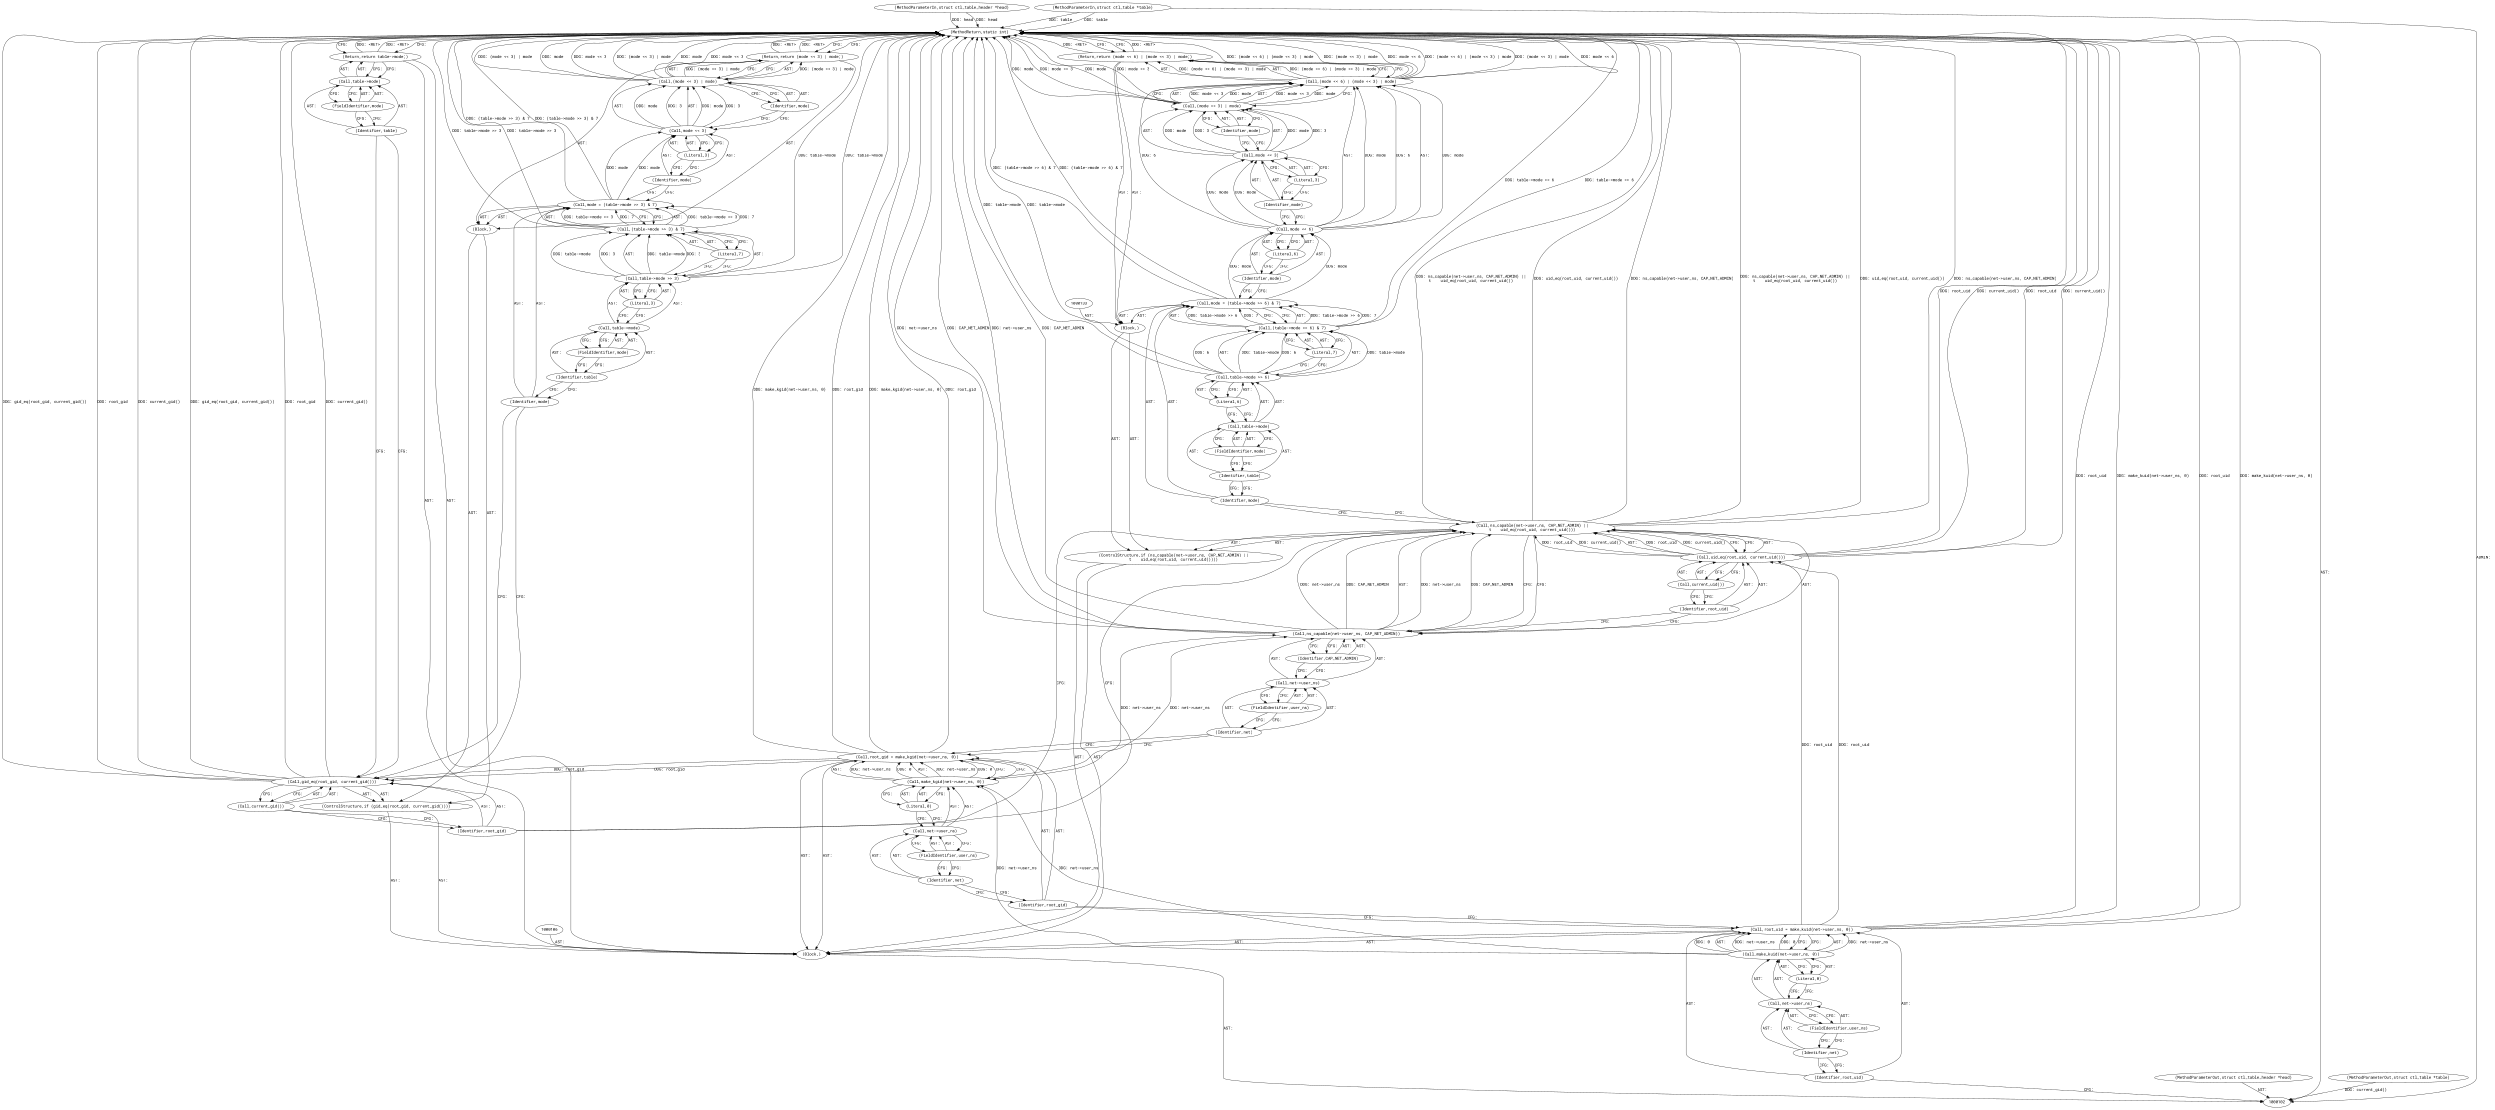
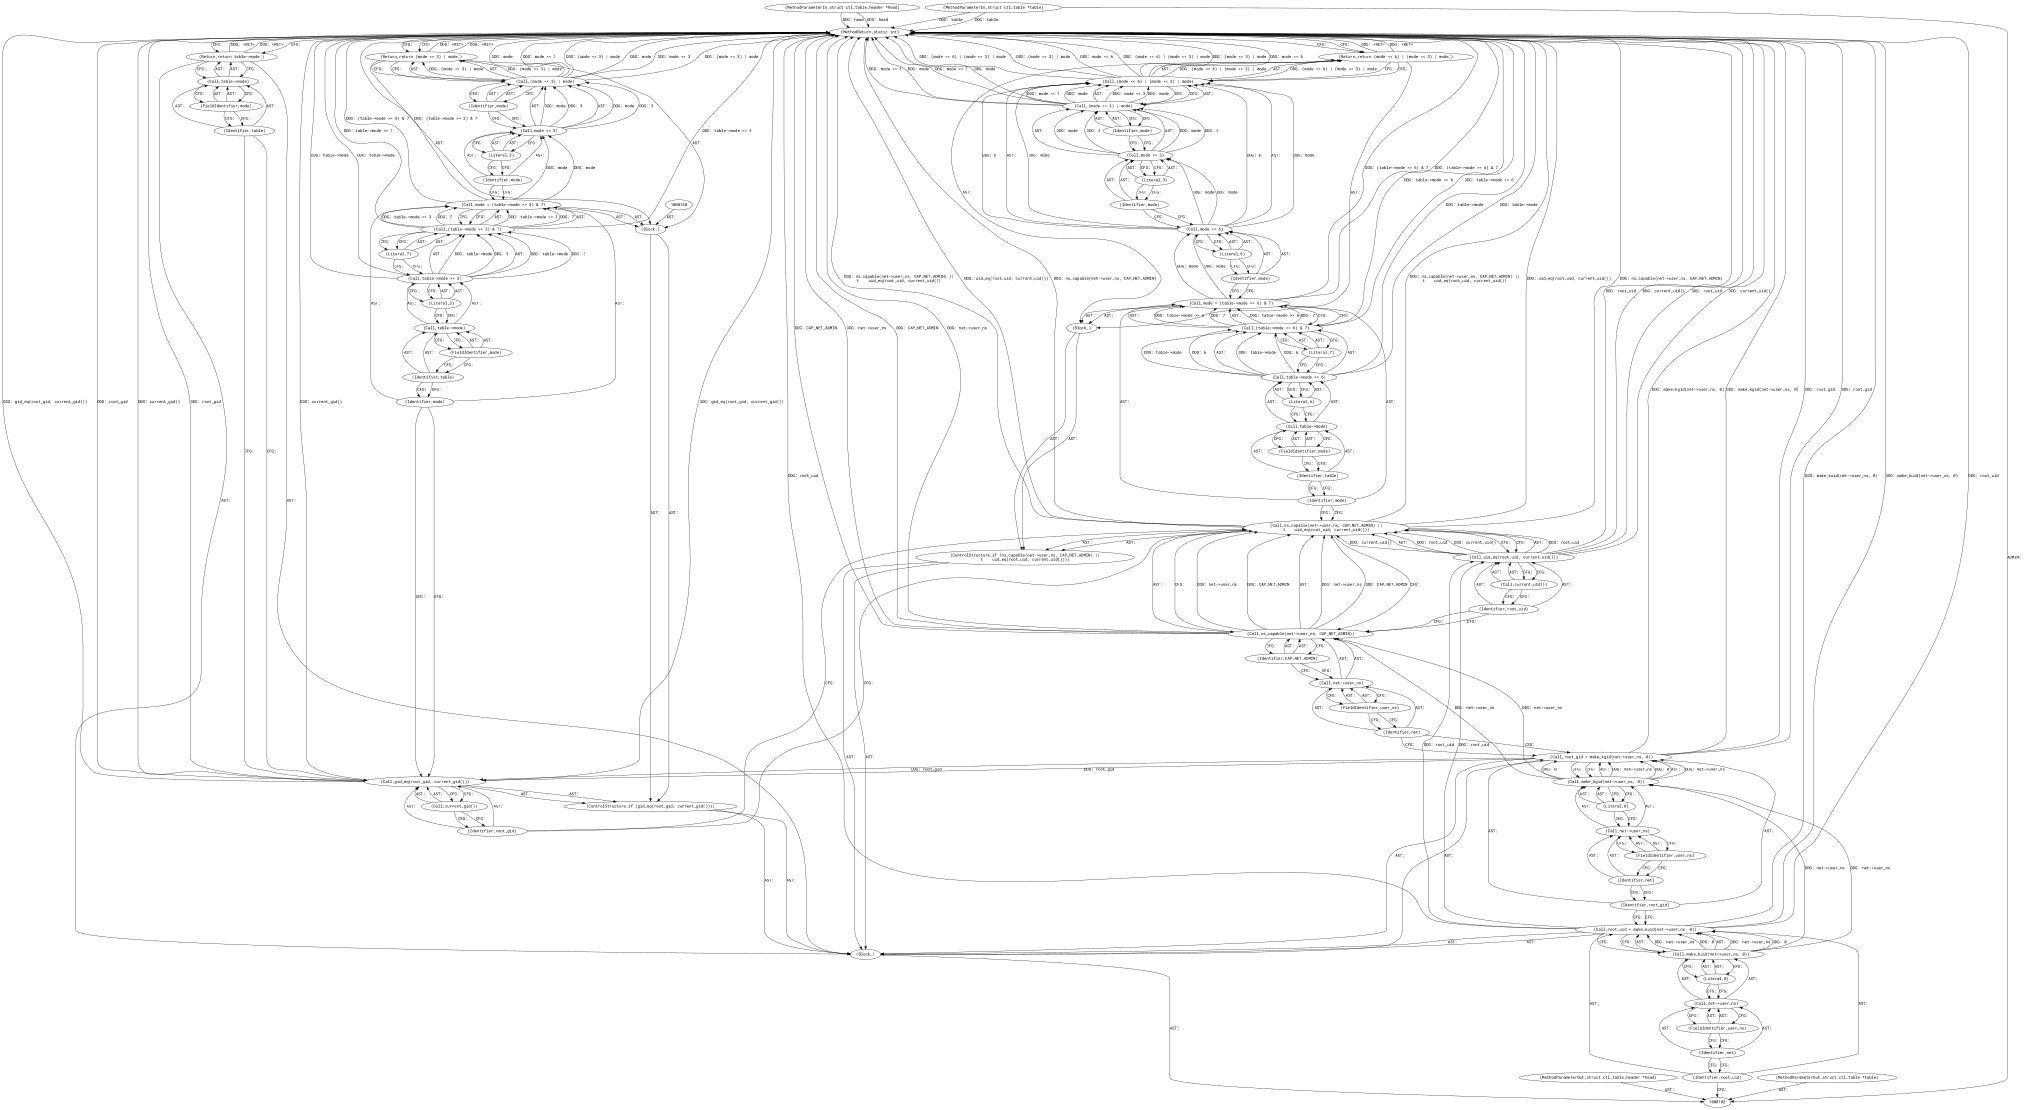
(2204, 43) -> none
none -> (679, 205)
(1079, 303) -> none
(549, 930) -> none
(2366, 1090) -> (1785, 1090)
